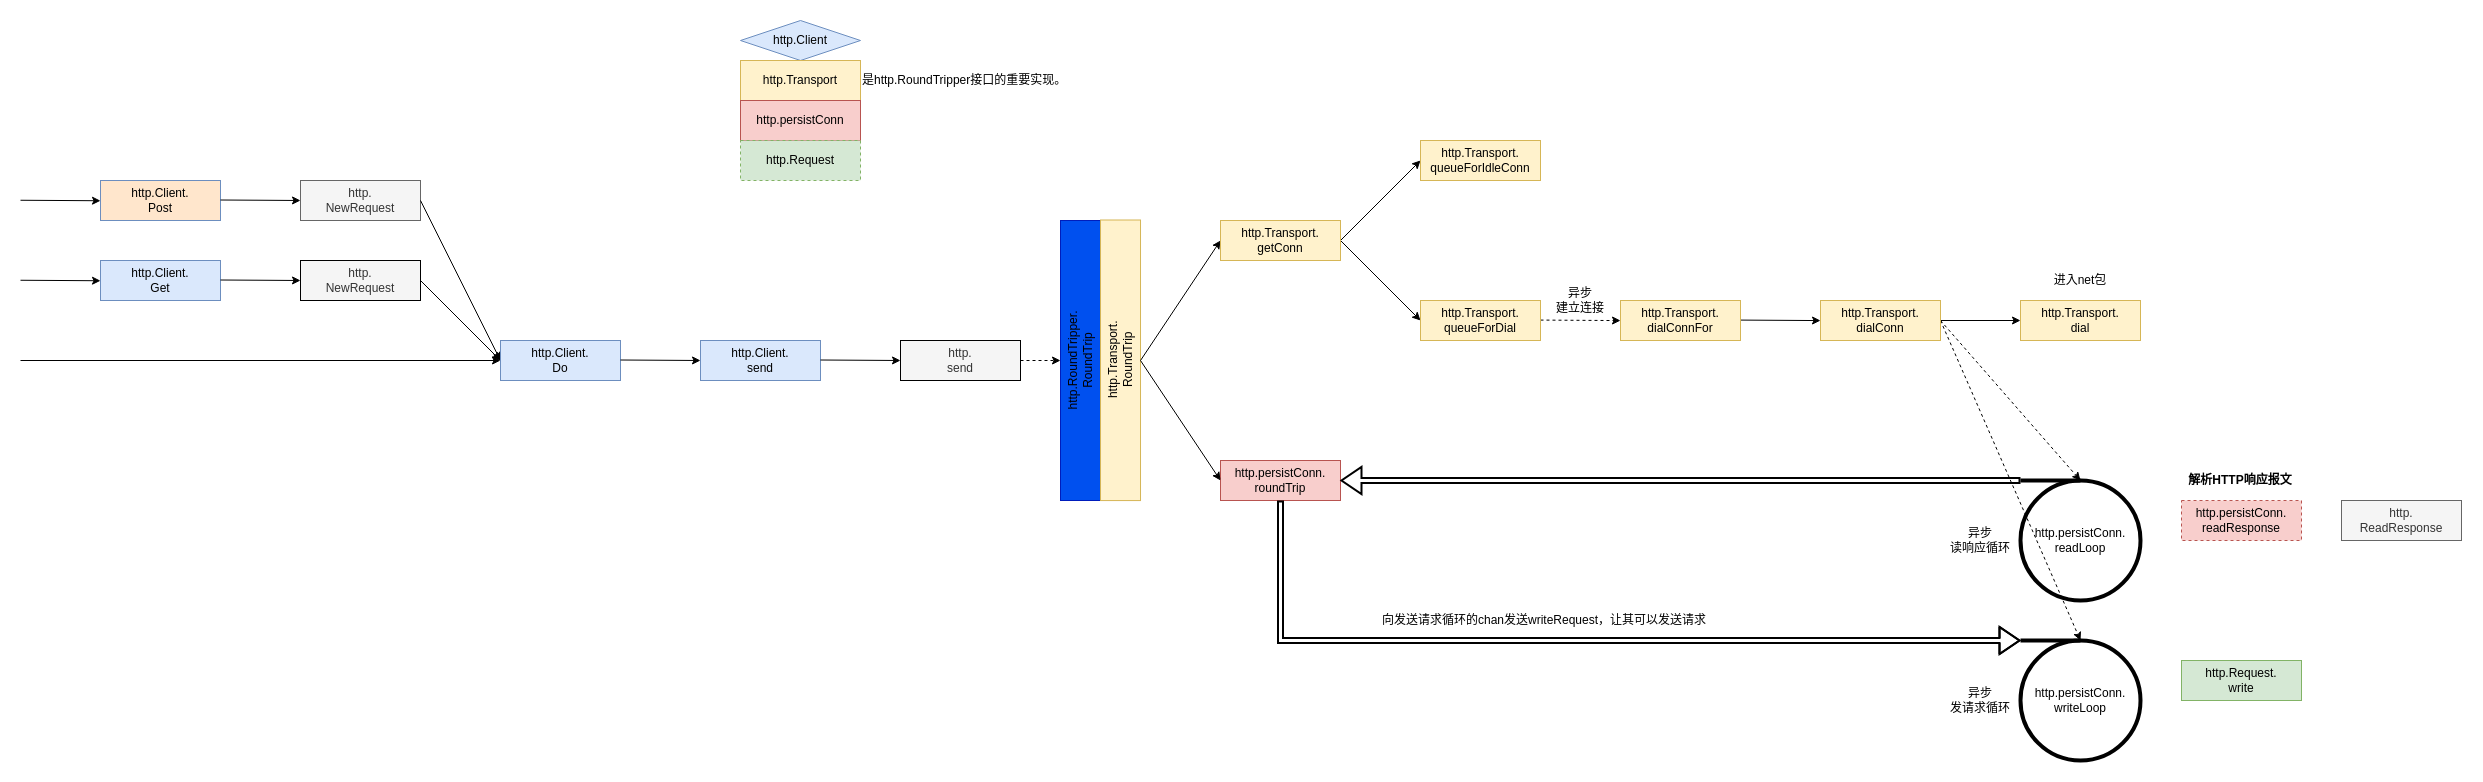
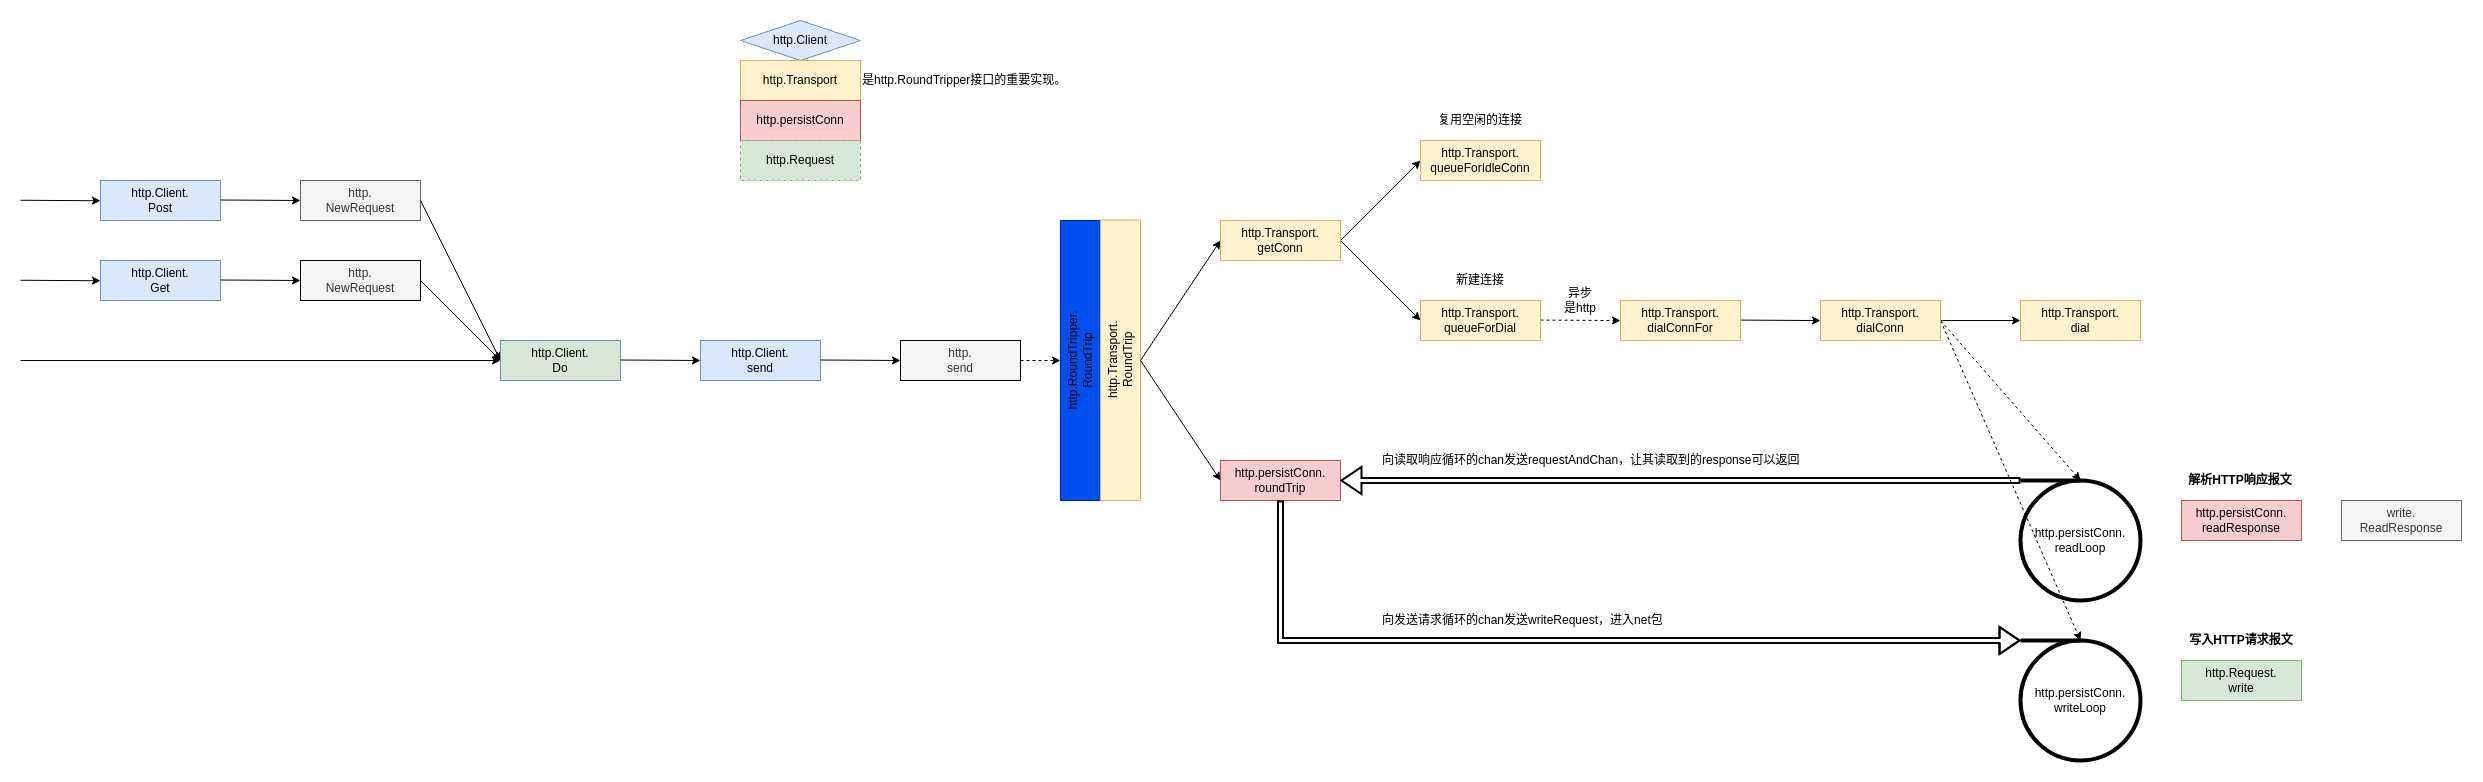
none -> (1481, 121)
(161, 201) -> (161, 201)
none -> (1481, 281)
(2081, 281) -> none
(1581, 301) -> (1581, 301)
(561, 361) -> (561, 361)
none -> (1656, 461)
(2242, 521) -> (2242, 521)
(2402, 521) -> (2402, 521)
(1981, 541) -> none
(1549, 621) -> (1529, 621)
none -> (2242, 641)
(1981, 701) -> none
